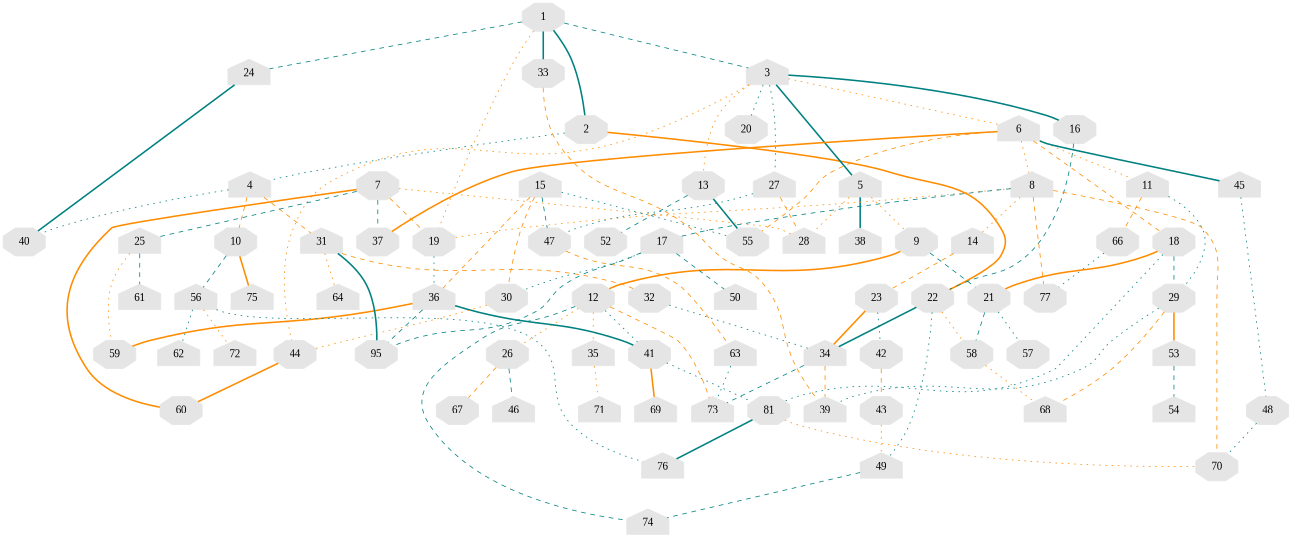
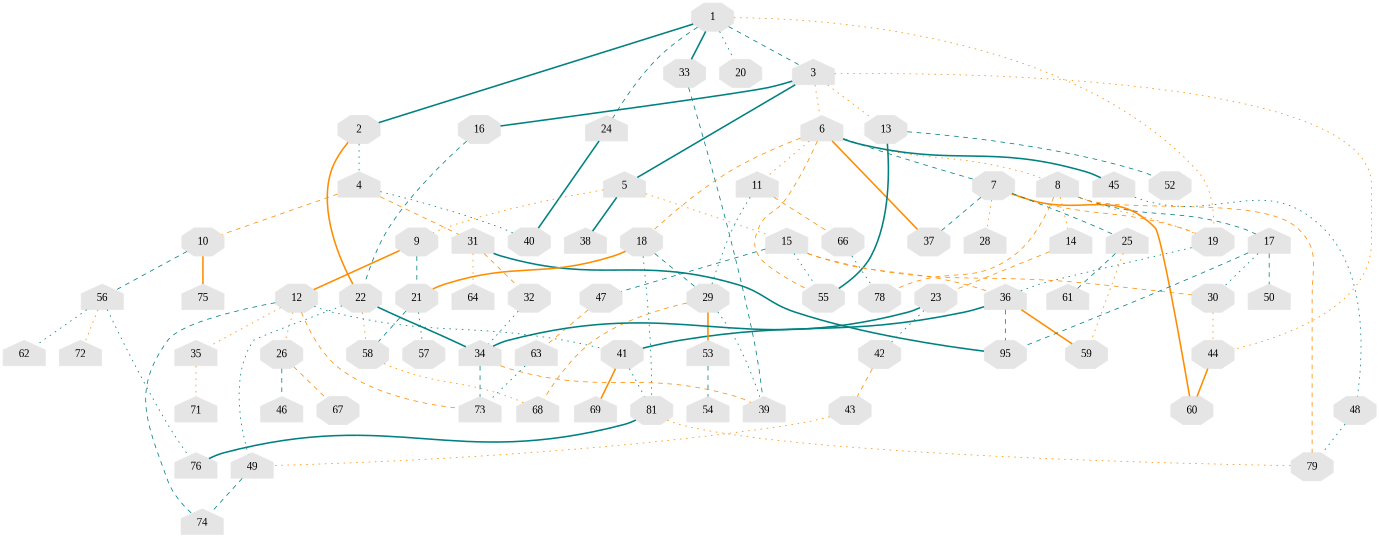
(757, 100) -> (727, 45)
none -> (908, 160)
(774, 186) -> none
(830, 215) -> (708, 215)
(700, 237) -> (733, 249)
(1045, 298) -> (880, 298)
(850, 328) -> (717, 327)
(1217, 467) -> (1312, 467)
